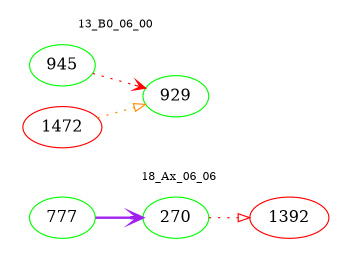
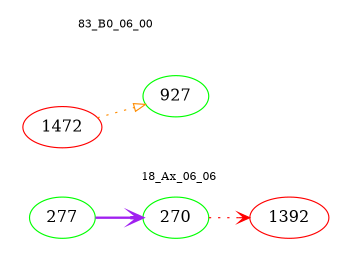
(116, 25) -> (116, 25)
(62, 65) -> none
(176, 96) -> (176, 96)
(62, 218) -> (62, 218)
(224, 218) -> (224, 218)
